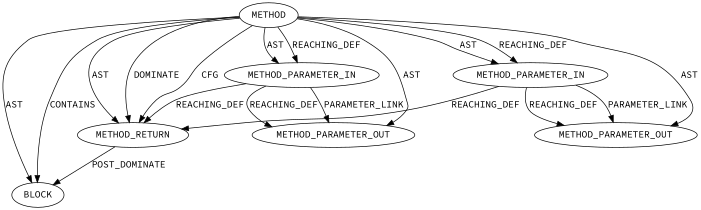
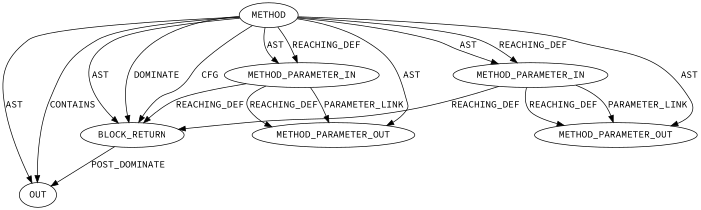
(133, 135) -> (132, 135)
(38, 195) -> (38, 195)
